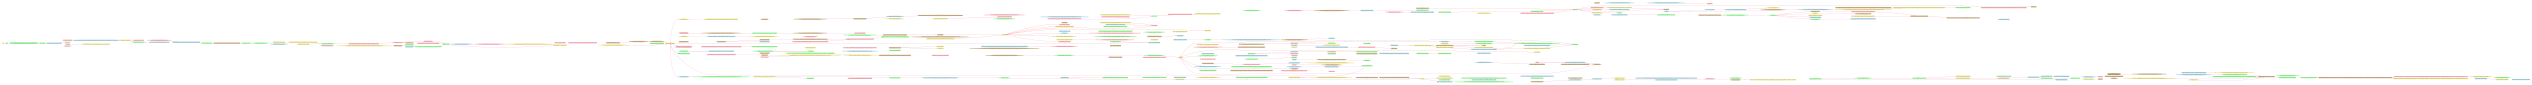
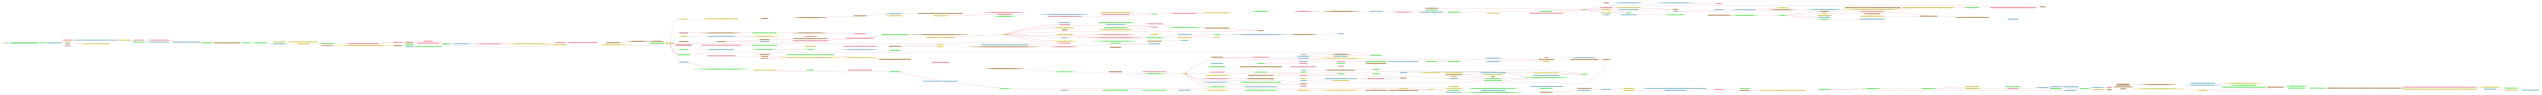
none -> (1155, 24)
